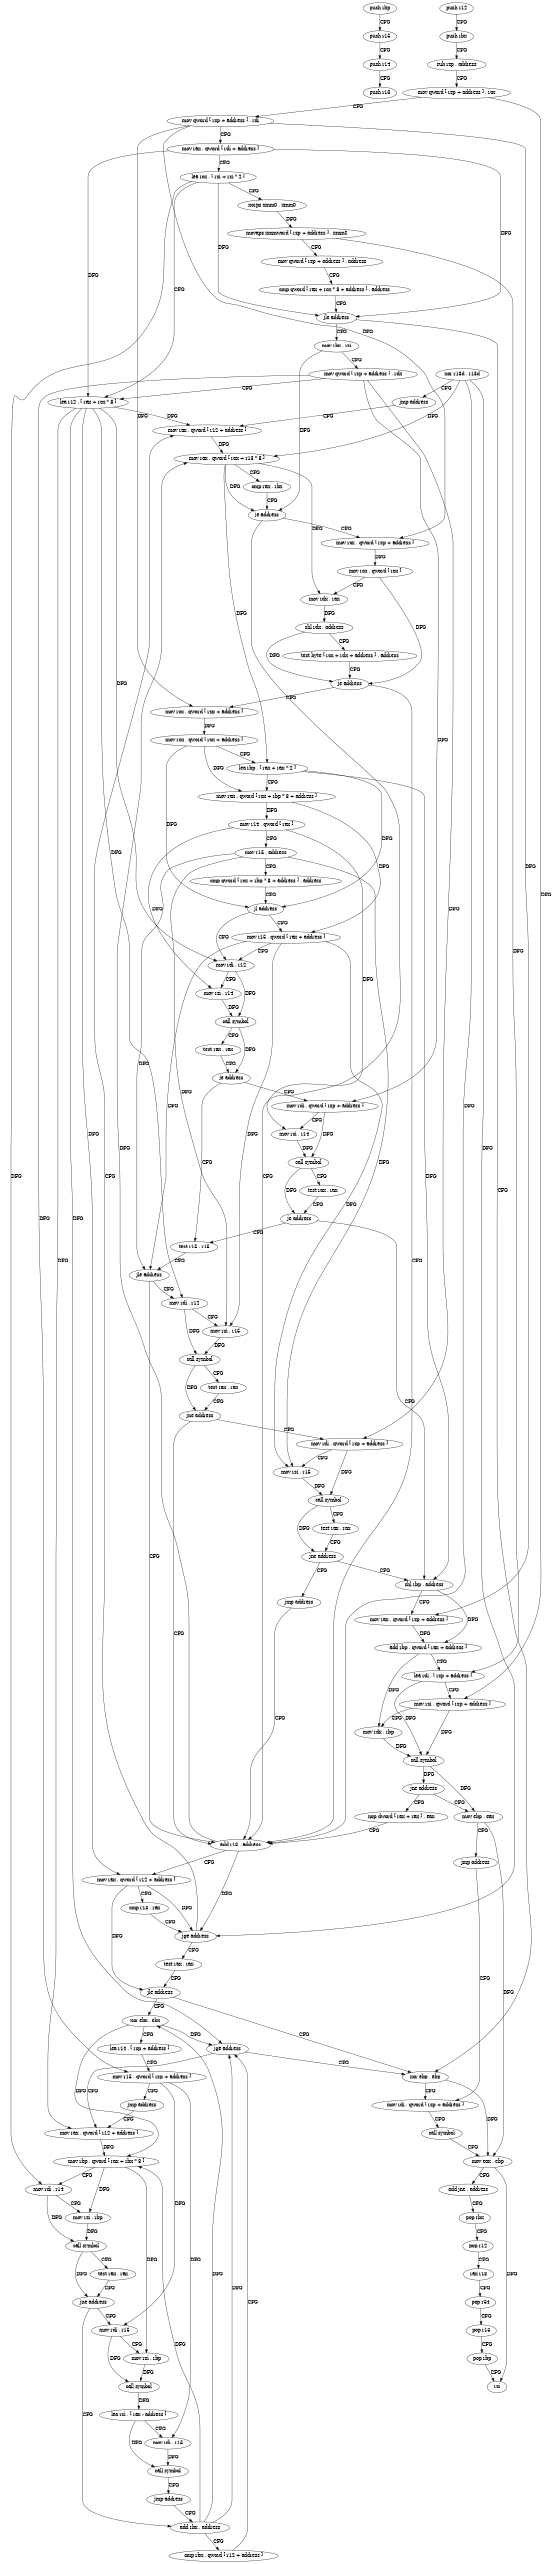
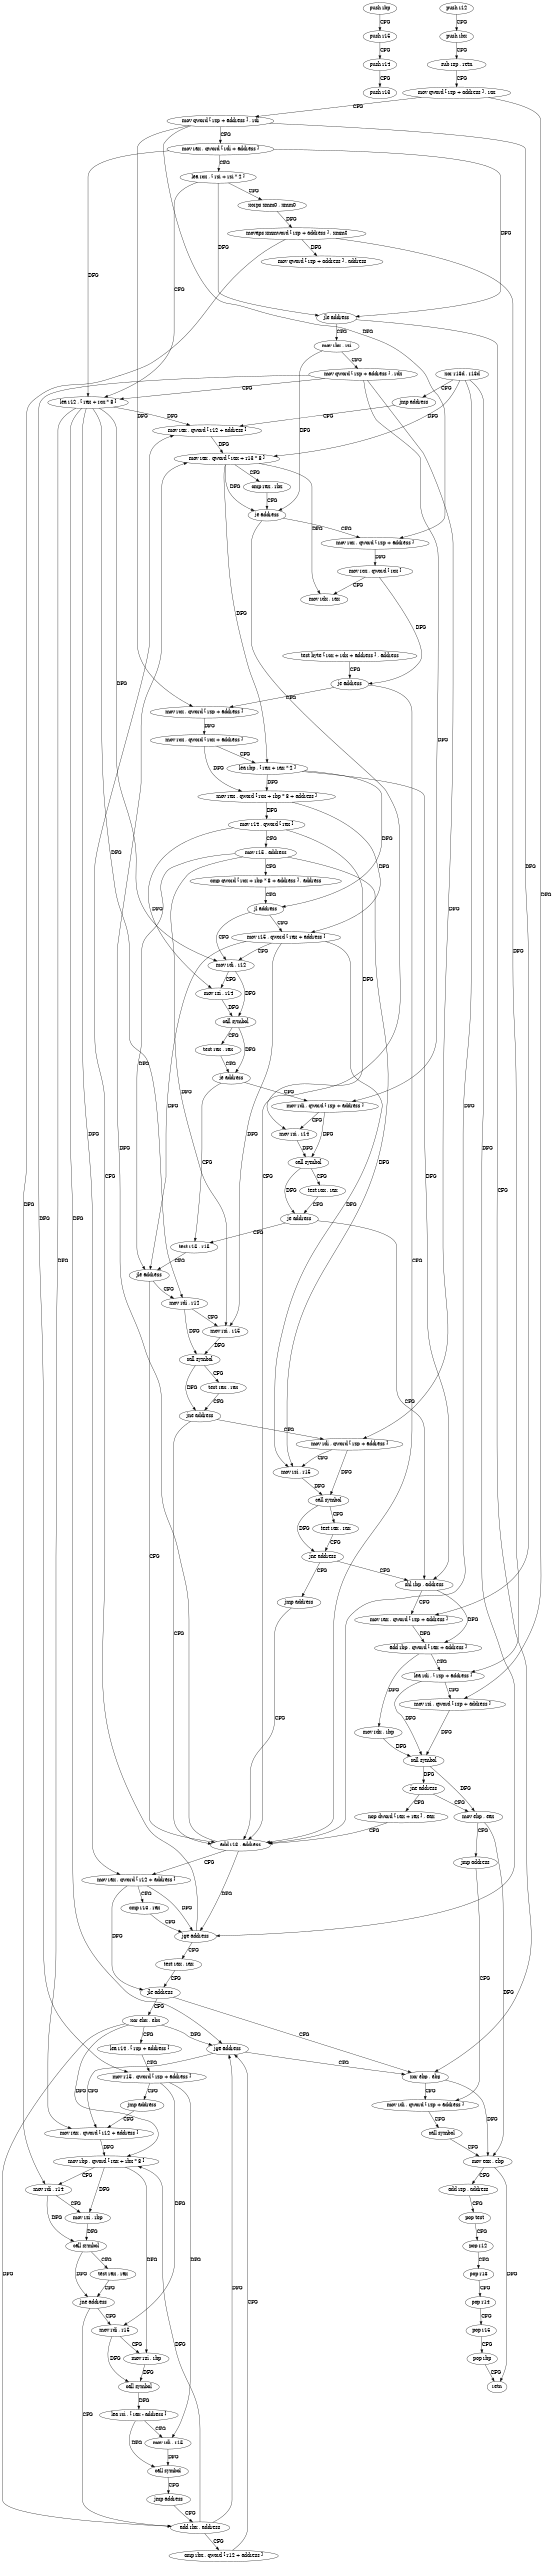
(457, 65) -> (457, 65)
(316, 248) -> (316, 248)
(335, 290) -> none
(324, 628) -> none
(273, 783) -> (273, 783)
(166, 846) -> none
(11, 1135) -> (27, 1137)
(396, 1714) -> none
(468, 2190) -> (468, 2190)
(475, 2218) -> (475, 2218)
(212, 2263) -> (3, 2321)
(479, 2274) -> (479, 2274)
(481, 2302) -> (481, 2302)
(497, 2387) -> (497, 2387)
